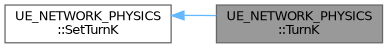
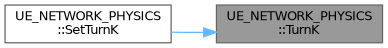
(200, 15) -> (187, 32)
